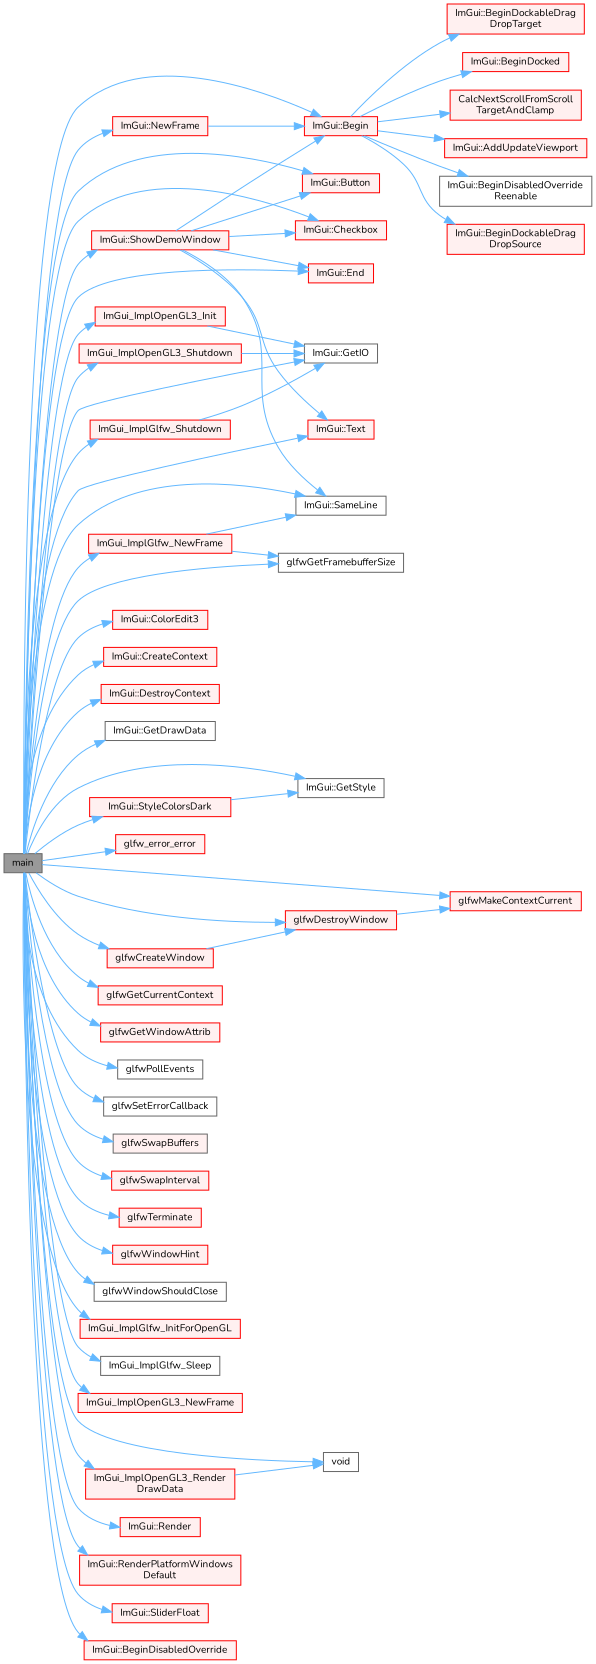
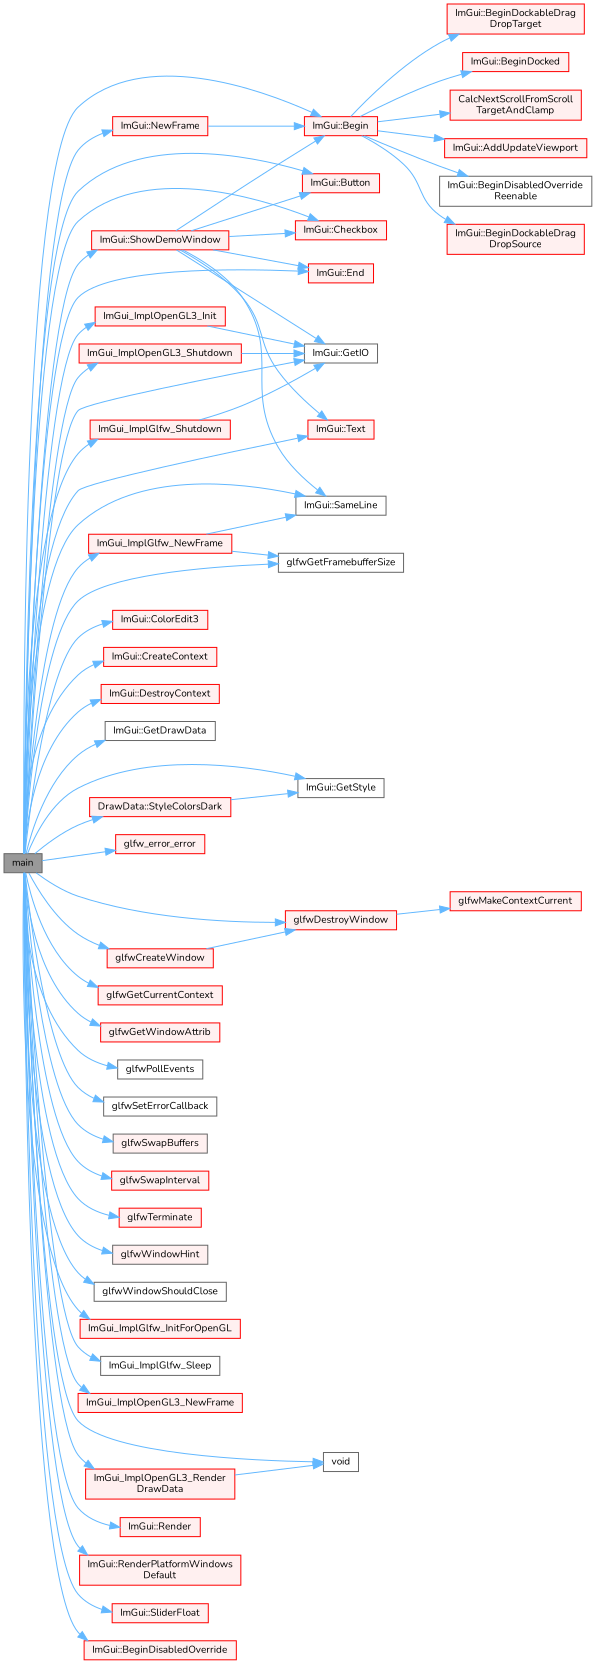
none -> (250, 296)
(160, 807) -> (160, 807)
(241, 880) -> none
(160, 1255) -> (160, 1255)
